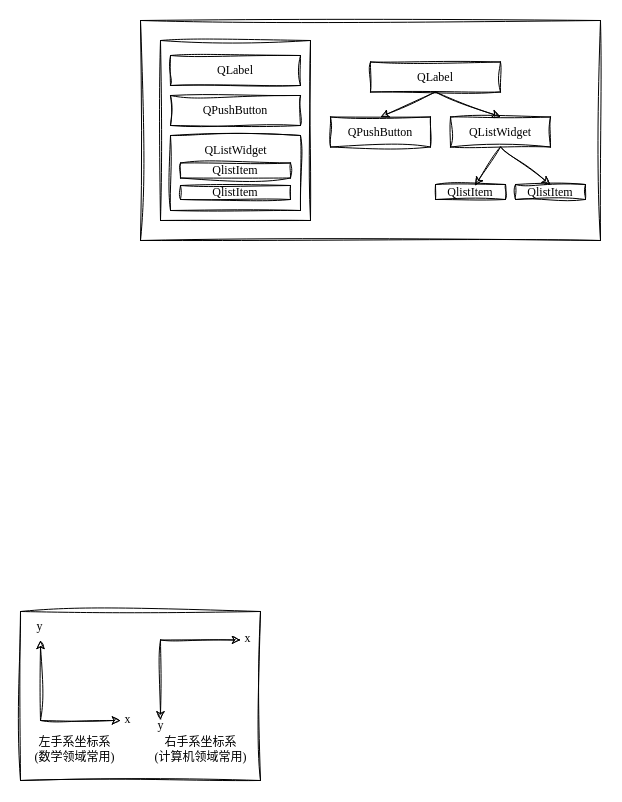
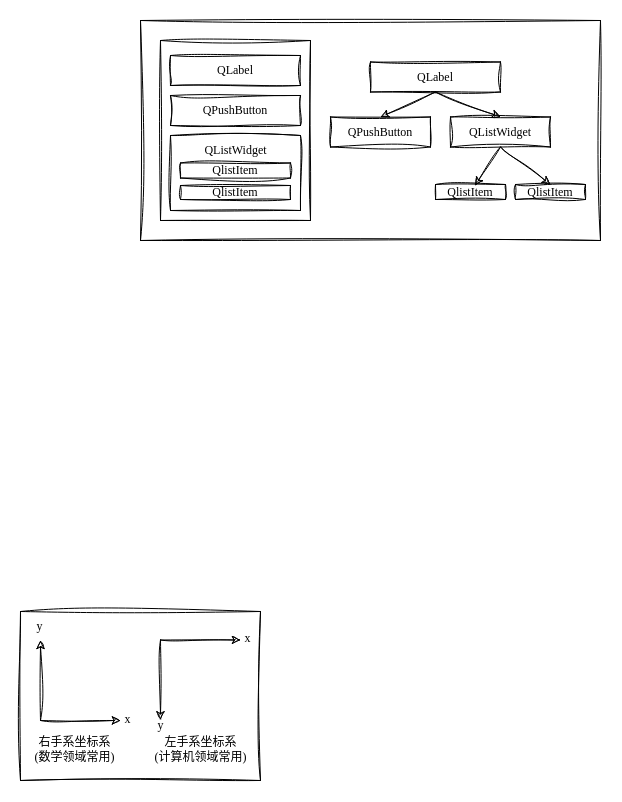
(75, 750) -> (75, 750)
(201, 750) -> (201, 750)
